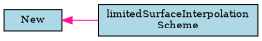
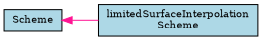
(33, 20) -> (33, 20)
